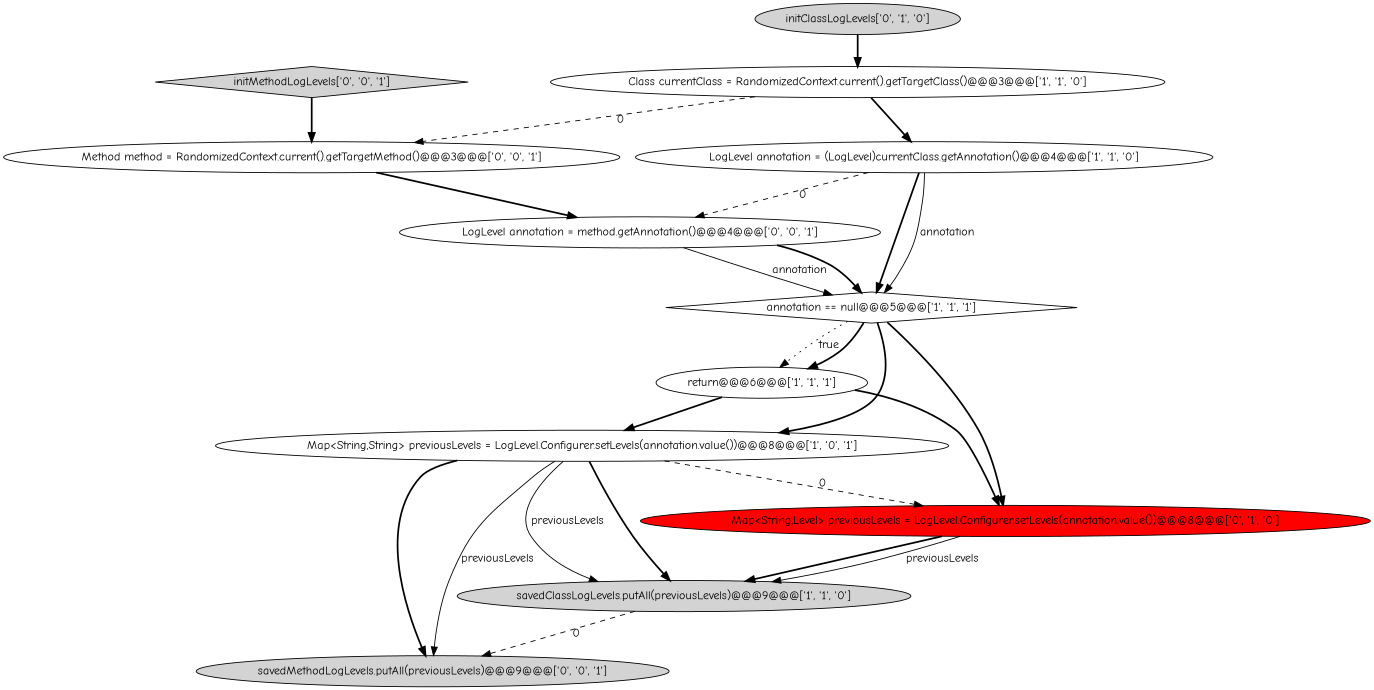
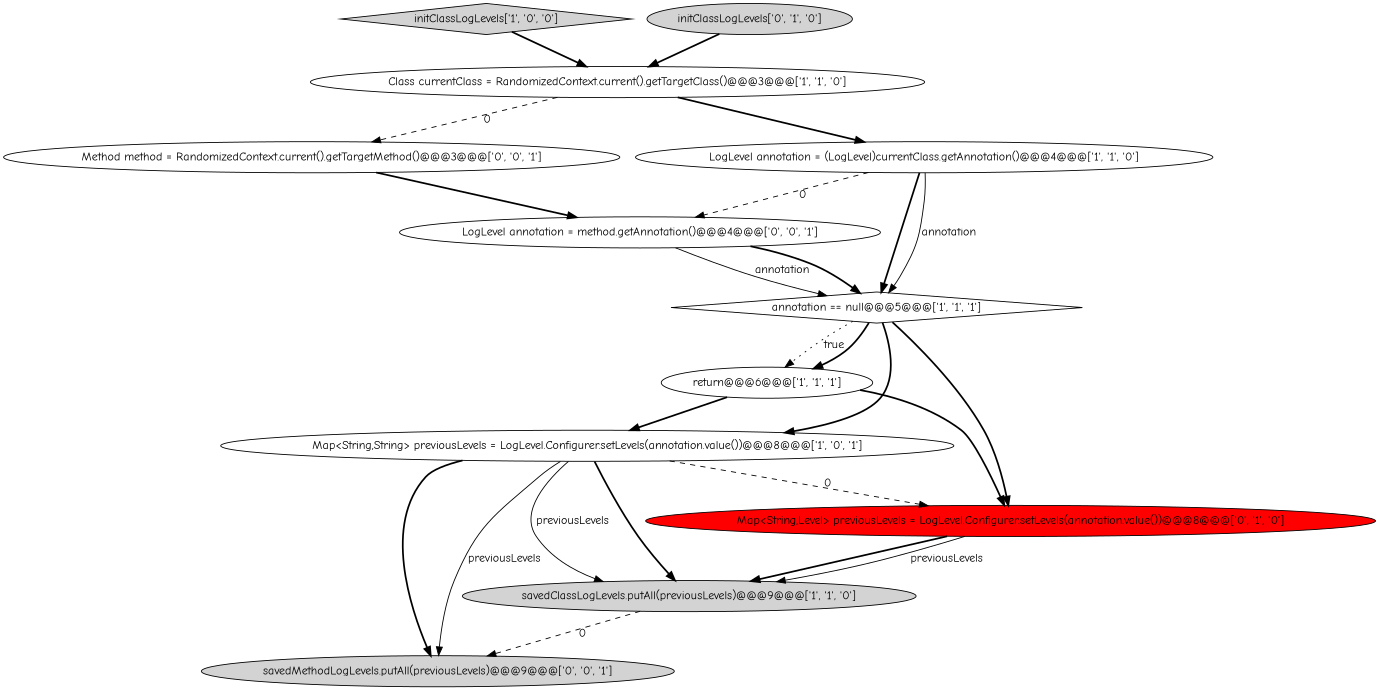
none -> (486, 19)
(312, 82) -> none
